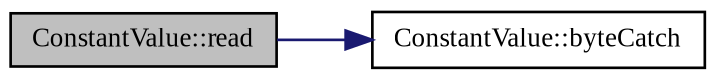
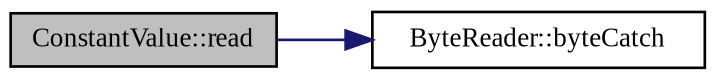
(539, 40) -> (539, 40)
